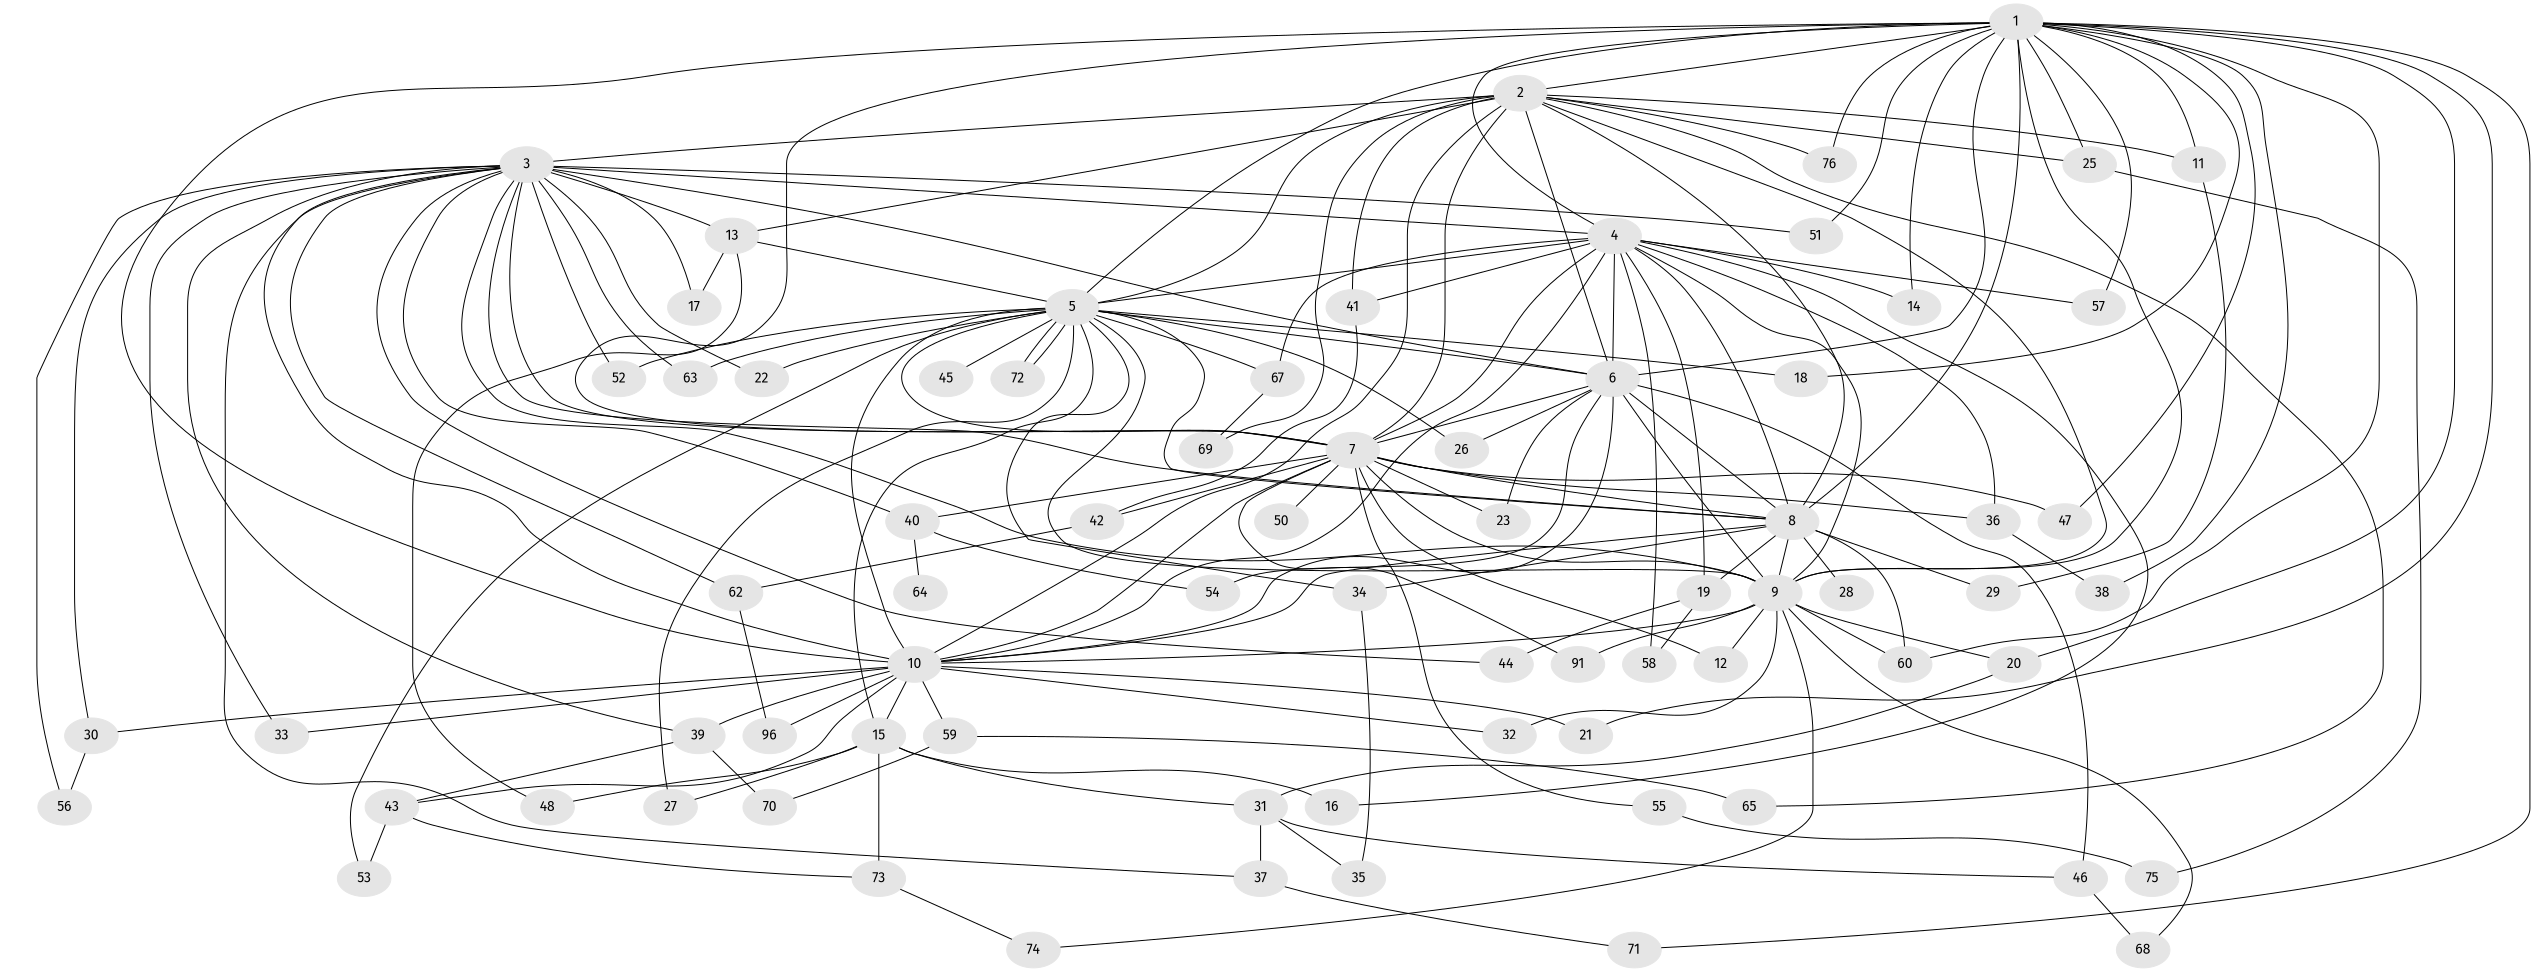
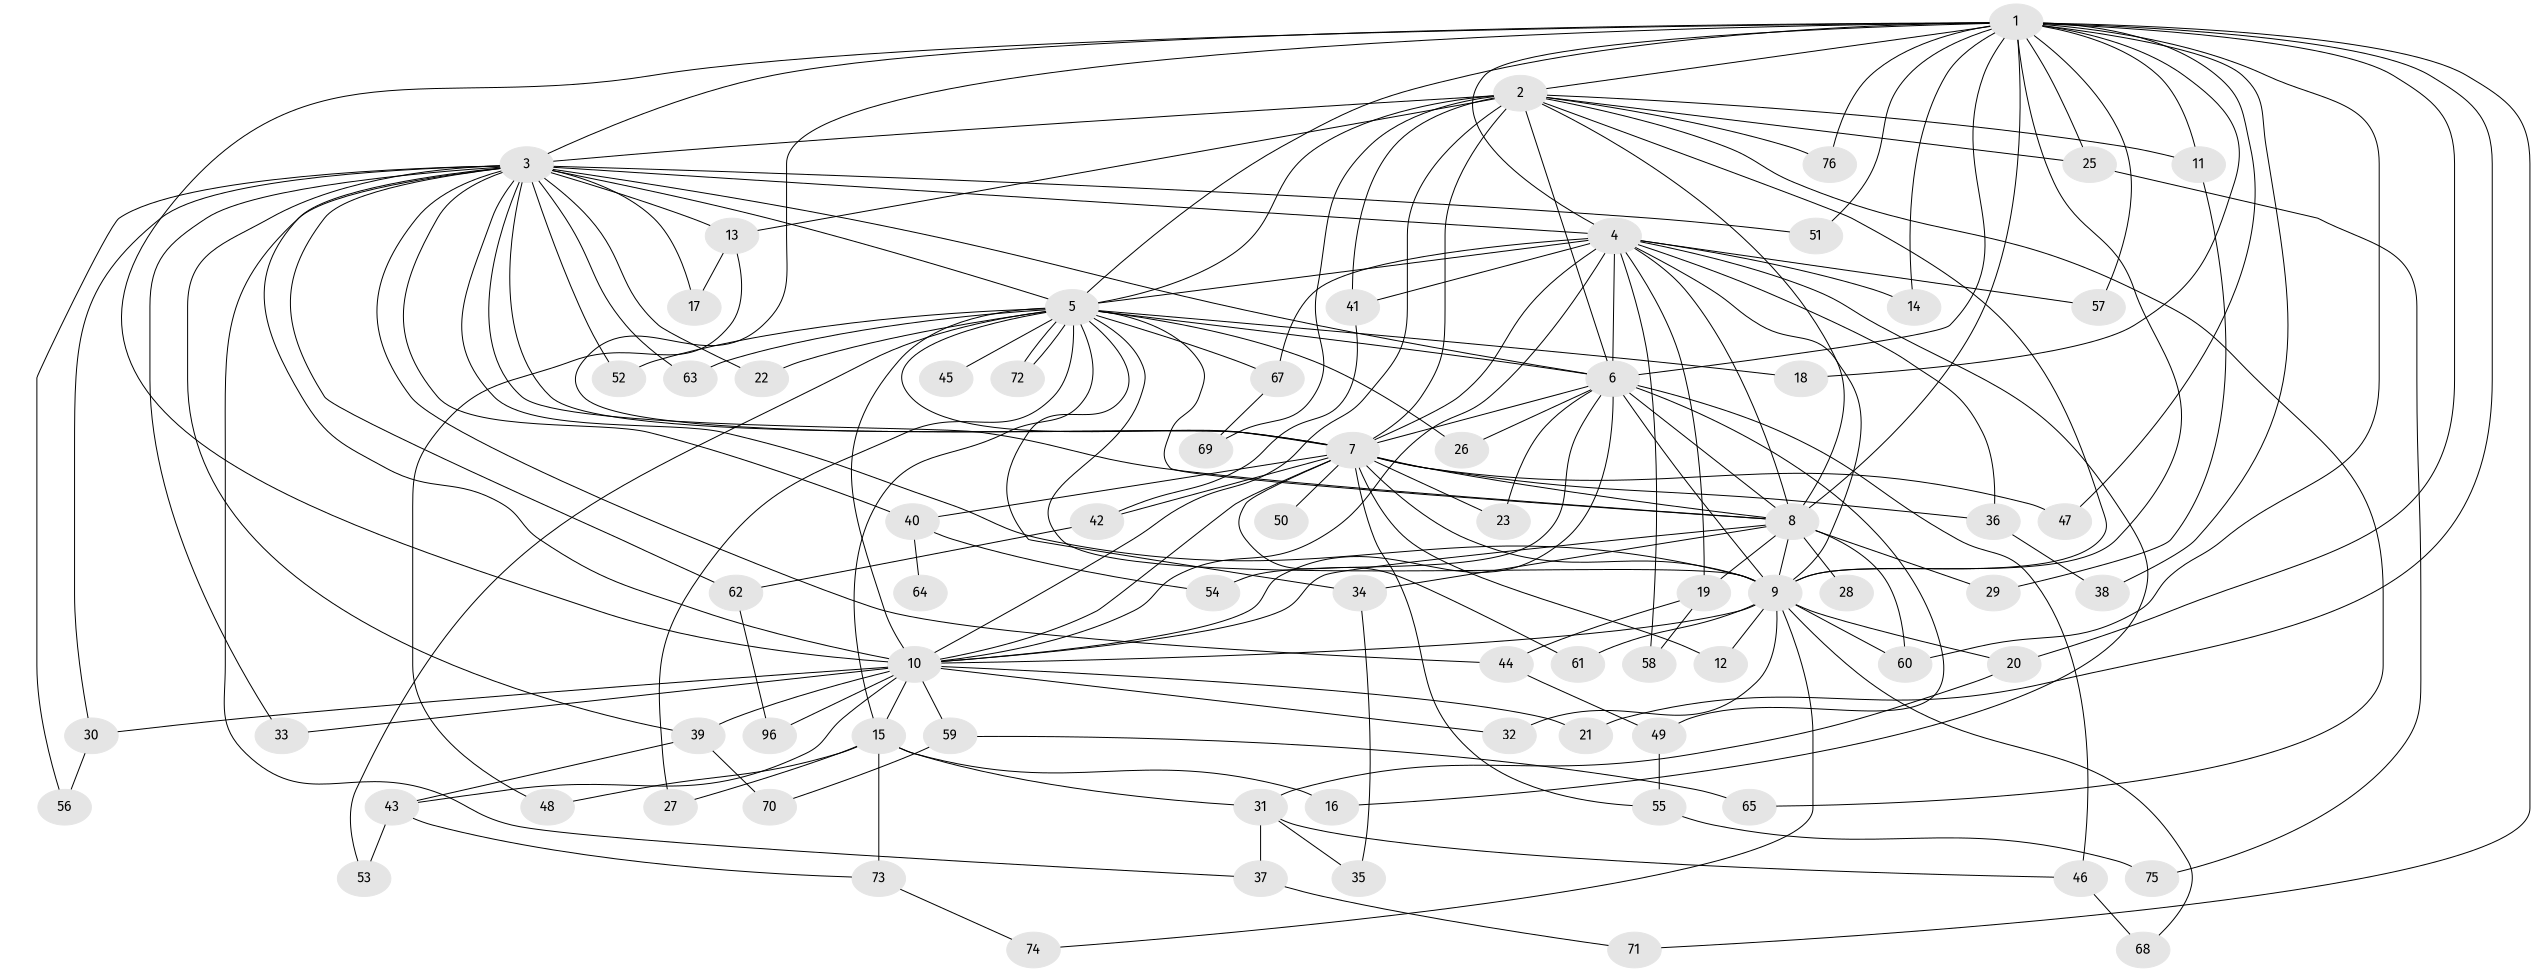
none -> (897, 59)
(902, 272) -> (815, 230)
(1578, 664) -> (1578, 664)
none -> (1659, 736)
